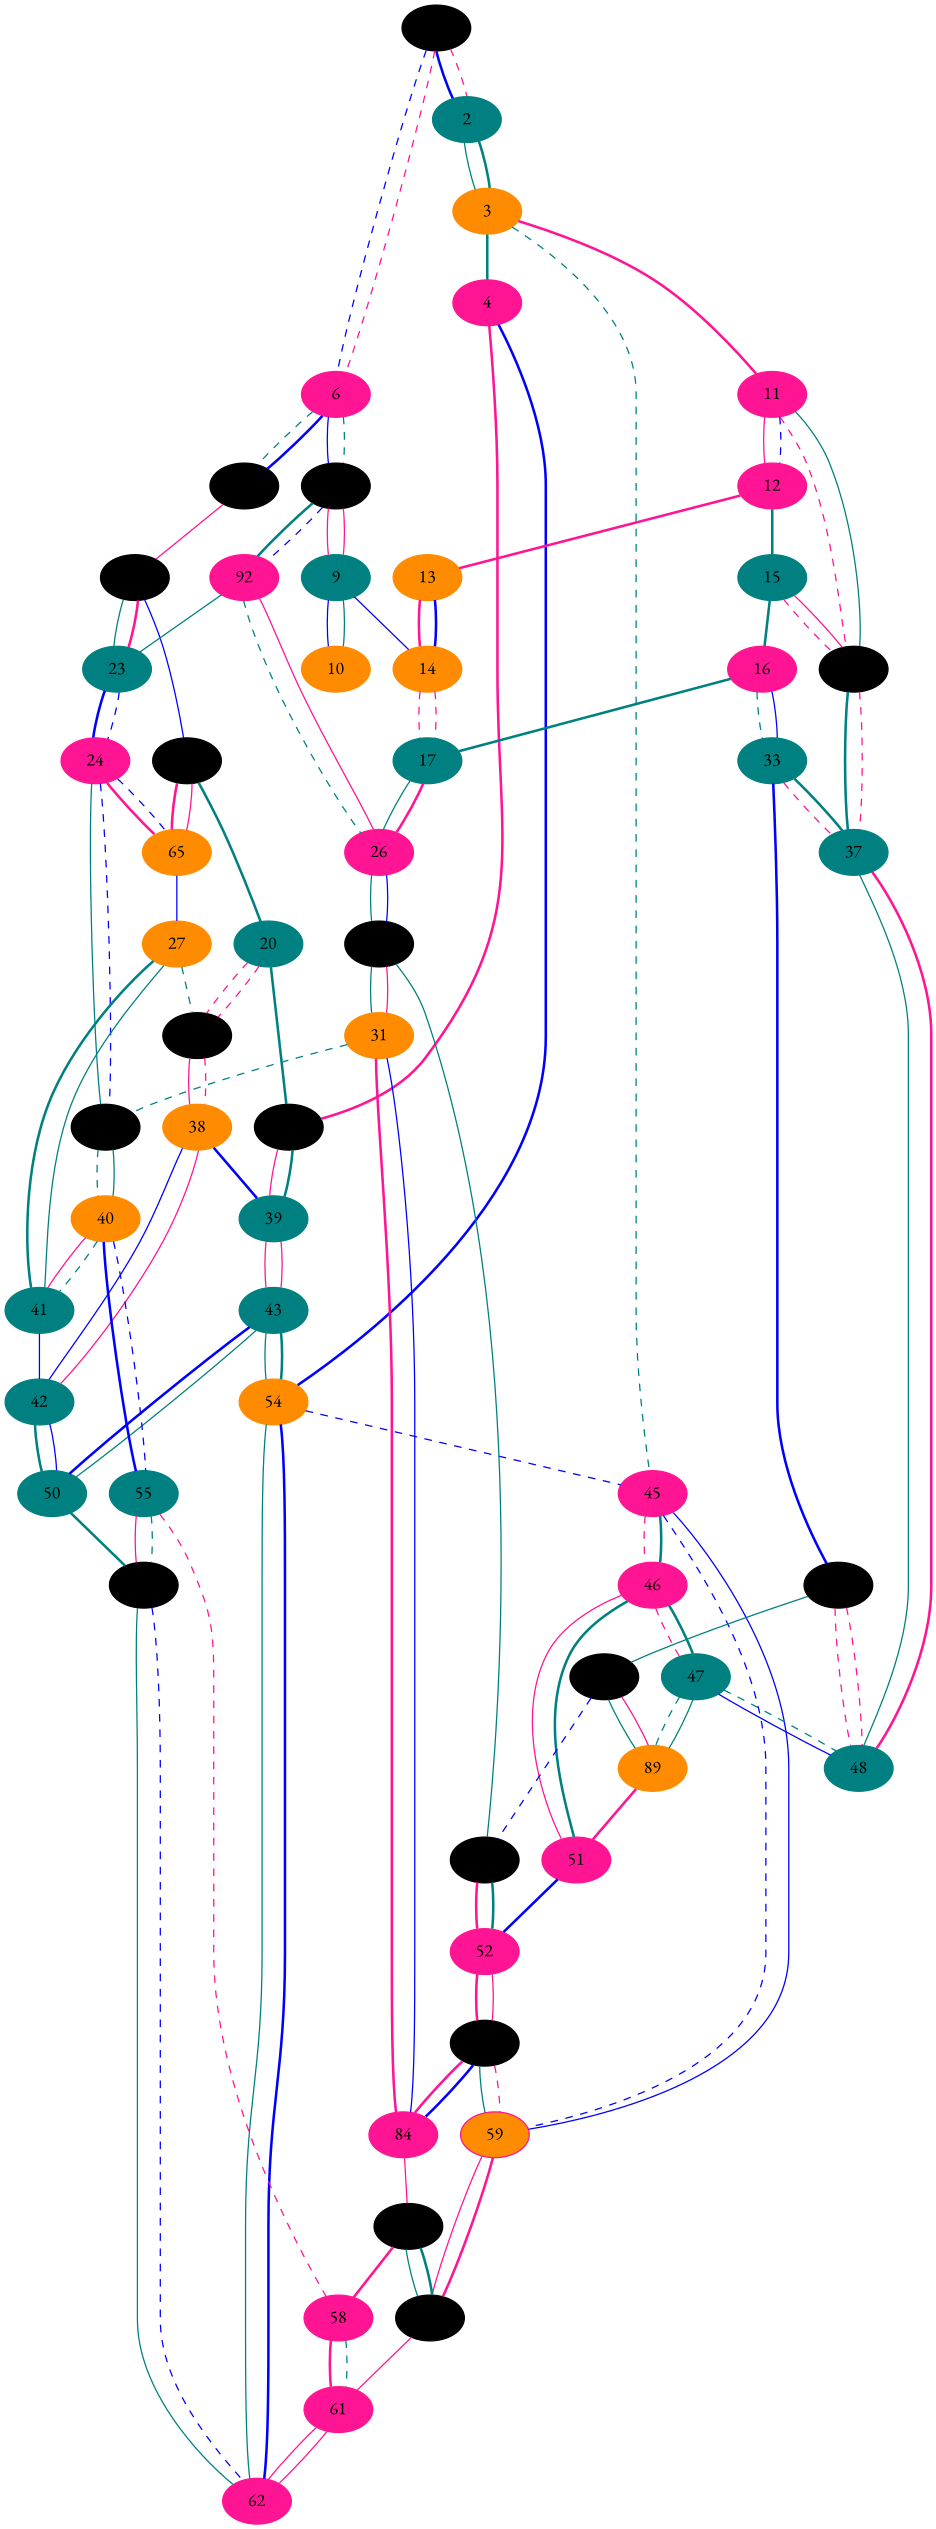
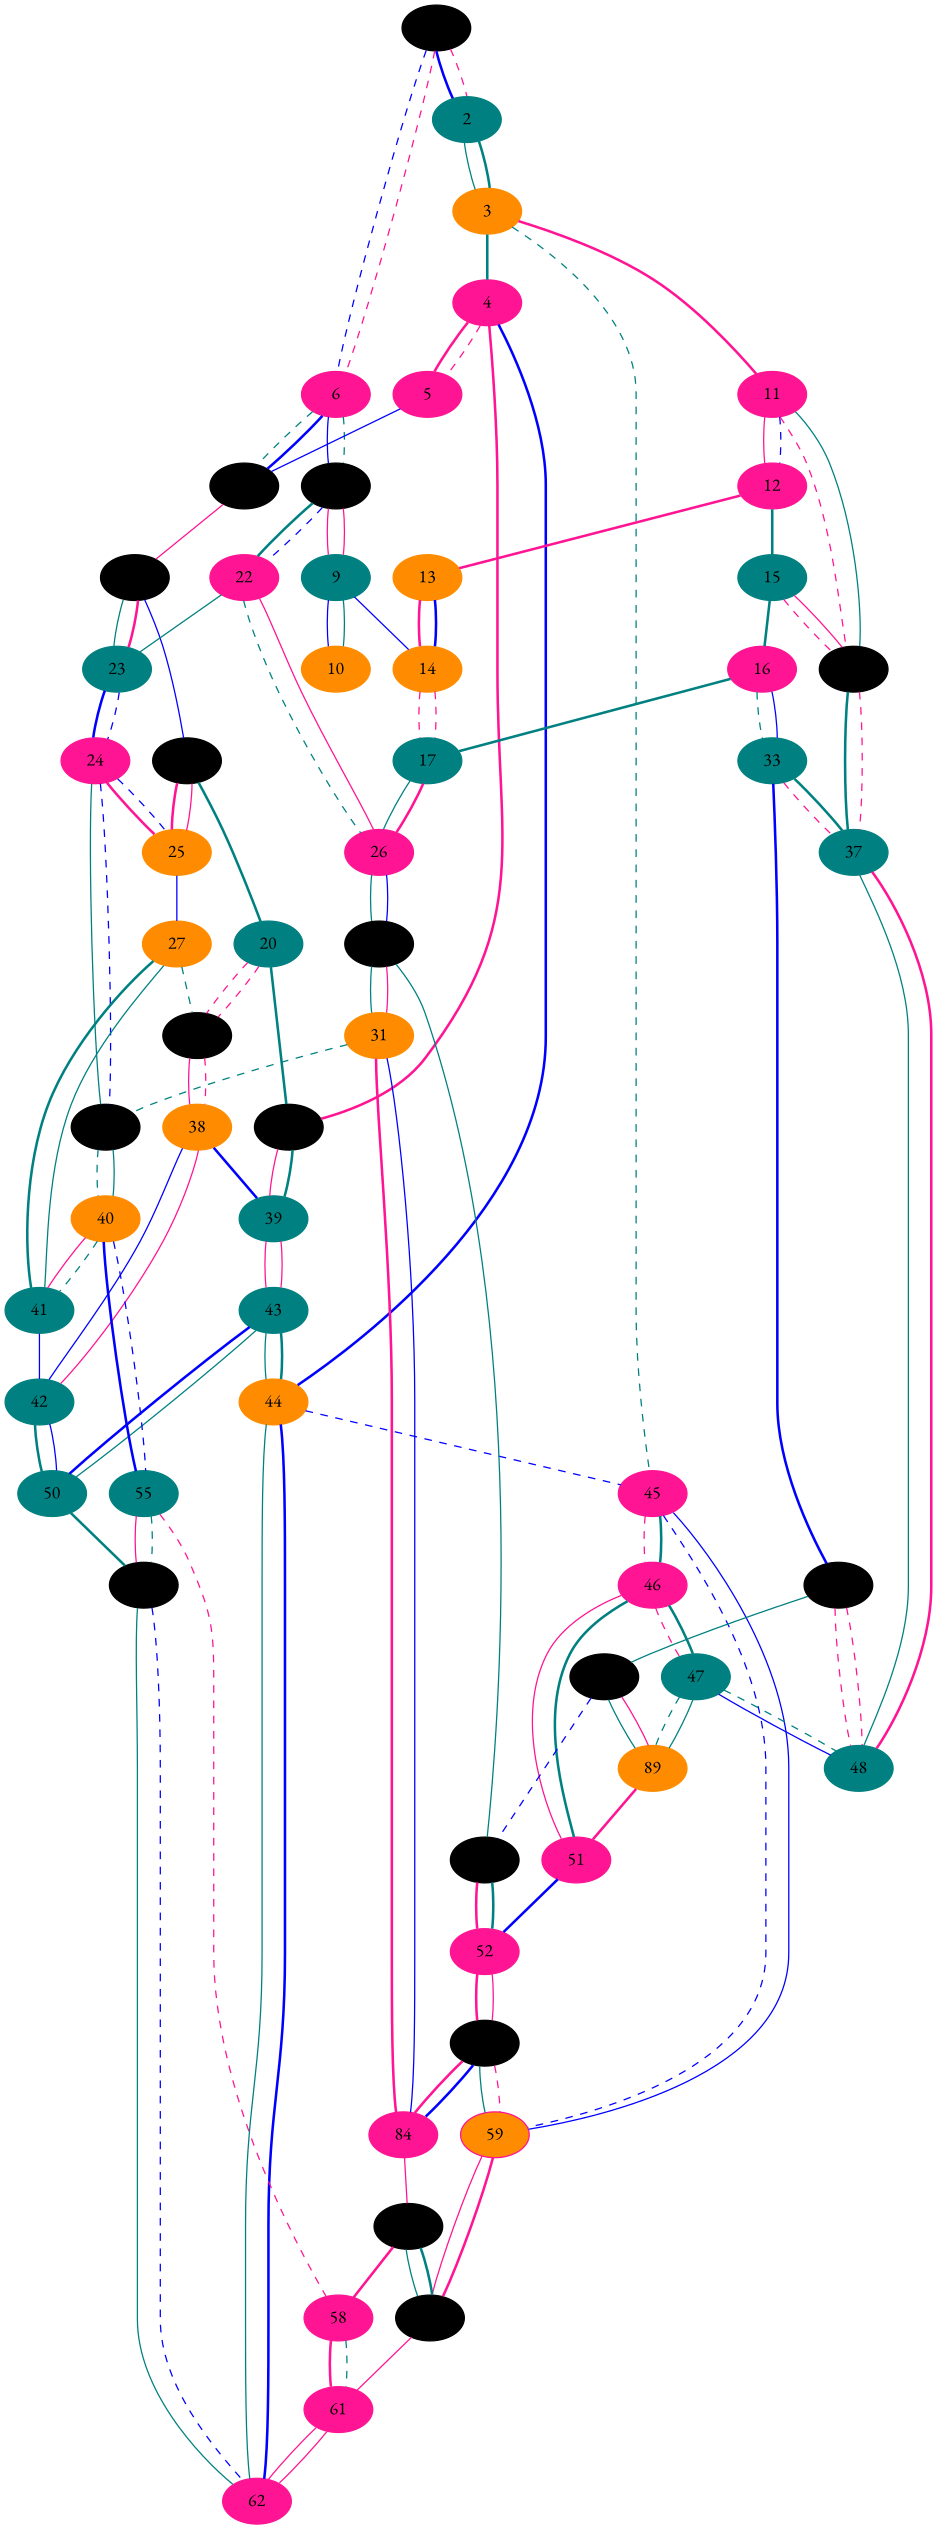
none -> (427, 394)
(244, 578) -> (244, 578)
(177, 852) -> (177, 852)
(274, 1402) -> (274, 1402)
